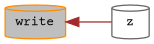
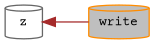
(95, 22) -> (72, 22)
